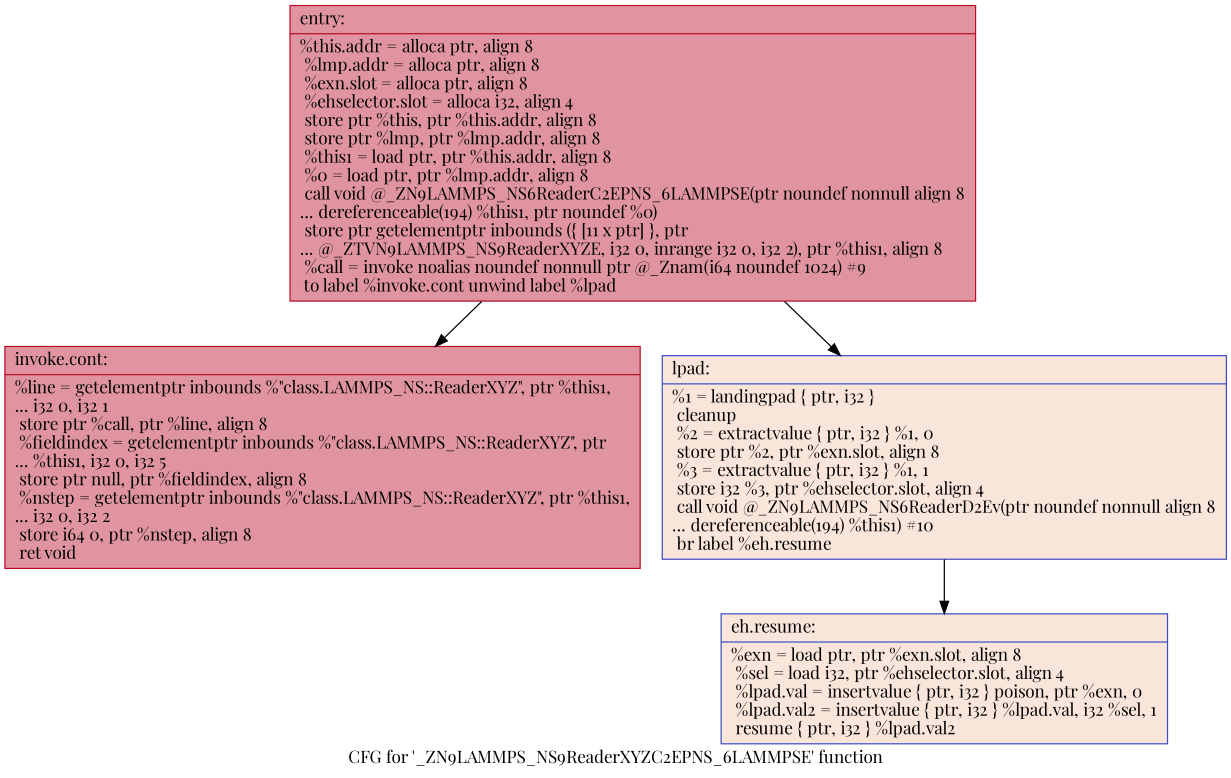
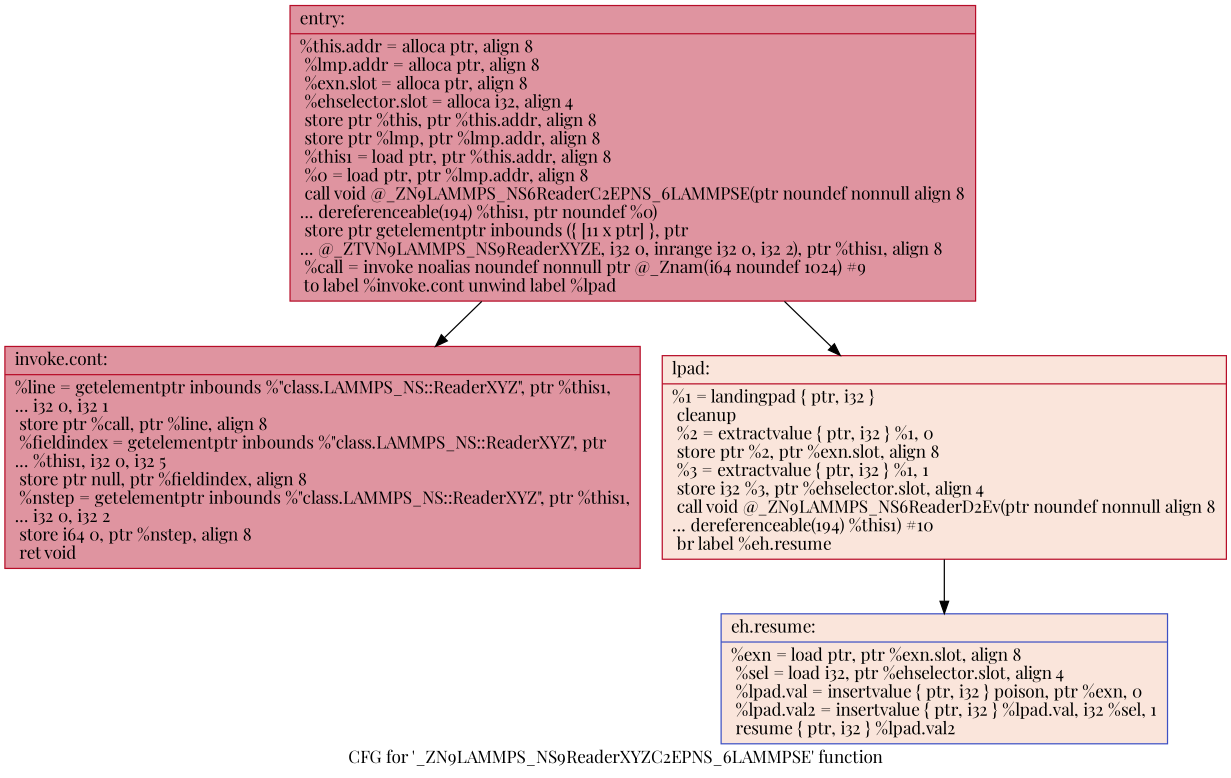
(944, 457) -> (944, 457)
